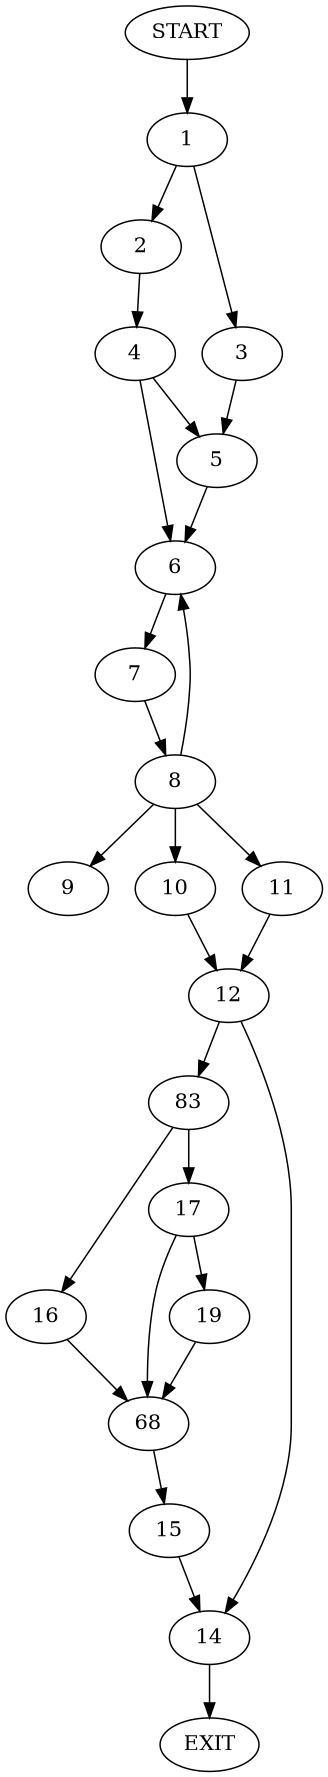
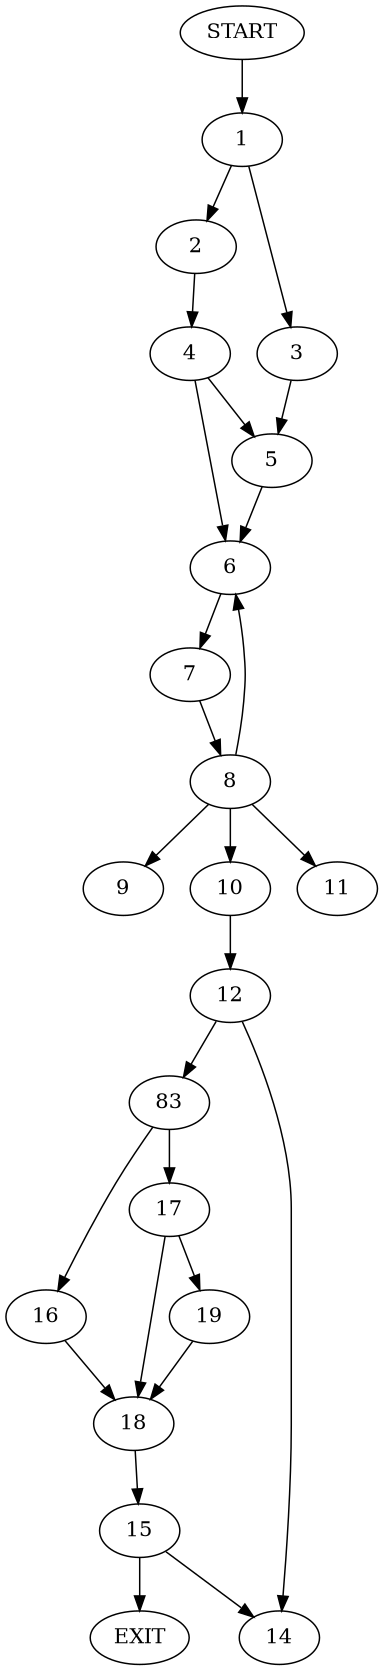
(259, 936) -> none
(149, 1424) -> (134, 1424)
(210, 1684) -> (140, 1577)
